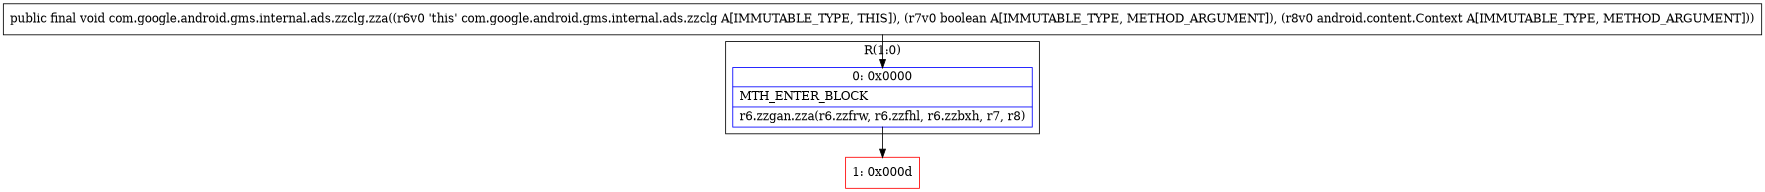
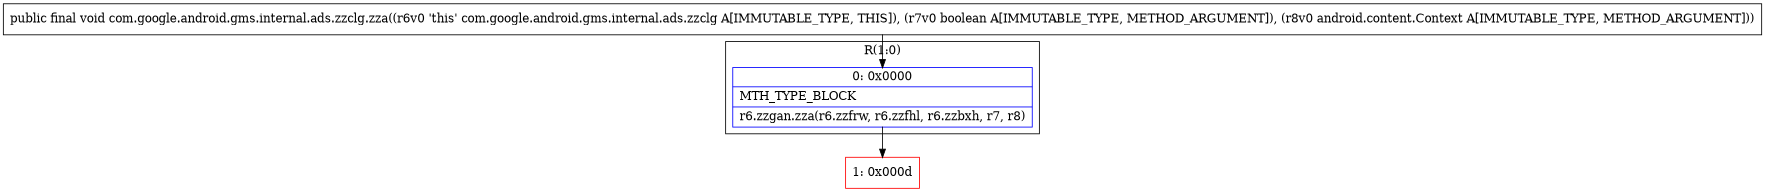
(804, 96) -> (798, 96)
